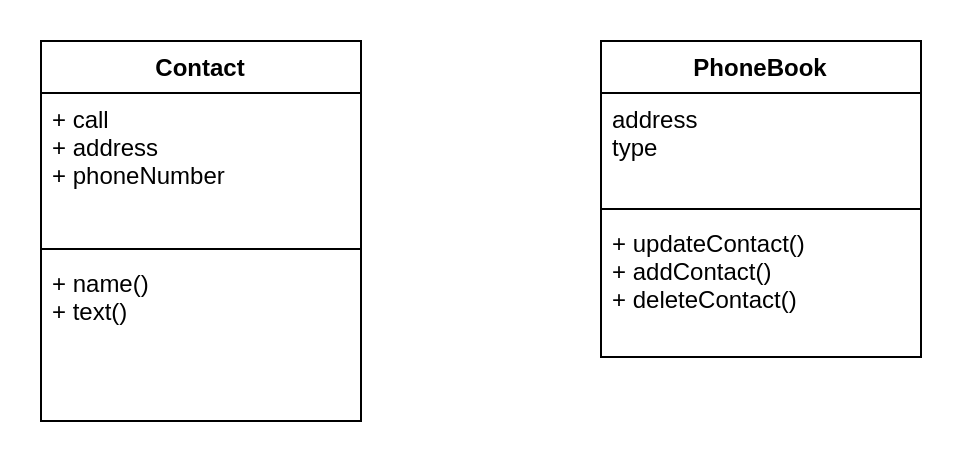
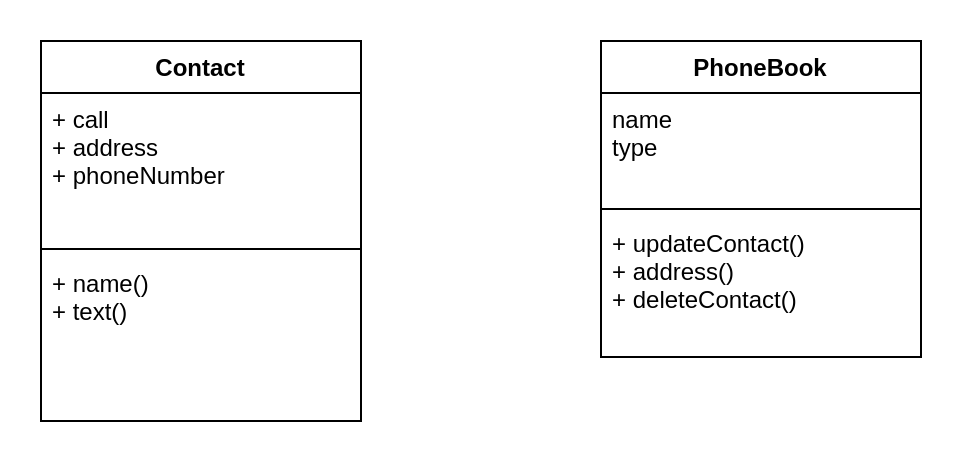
(659, 120) -> (639, 120)
(723, 244) -> (723, 244)
